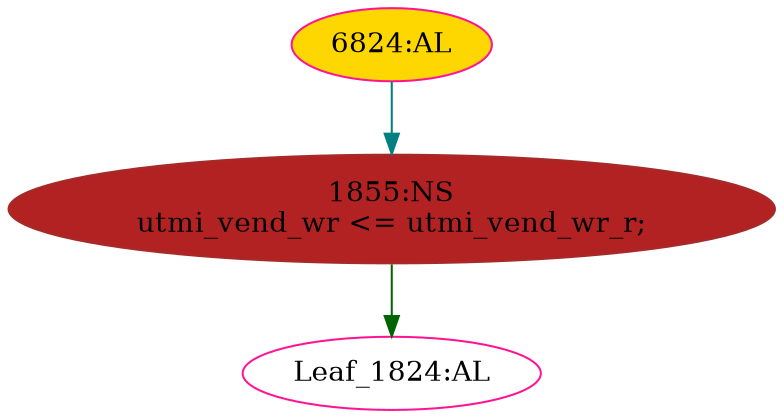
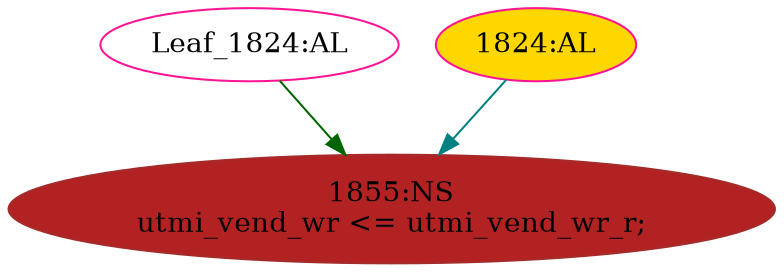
(392, 45) -> (536, 45)
(392, 290) -> (306, 110)
